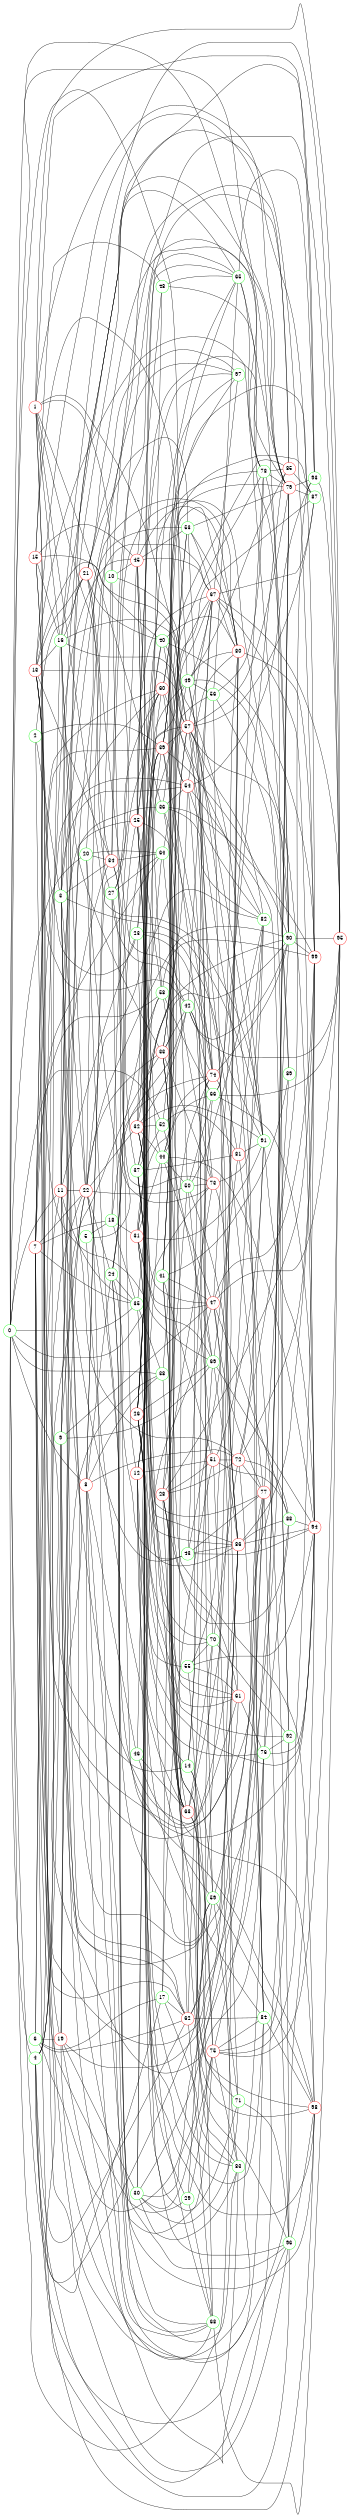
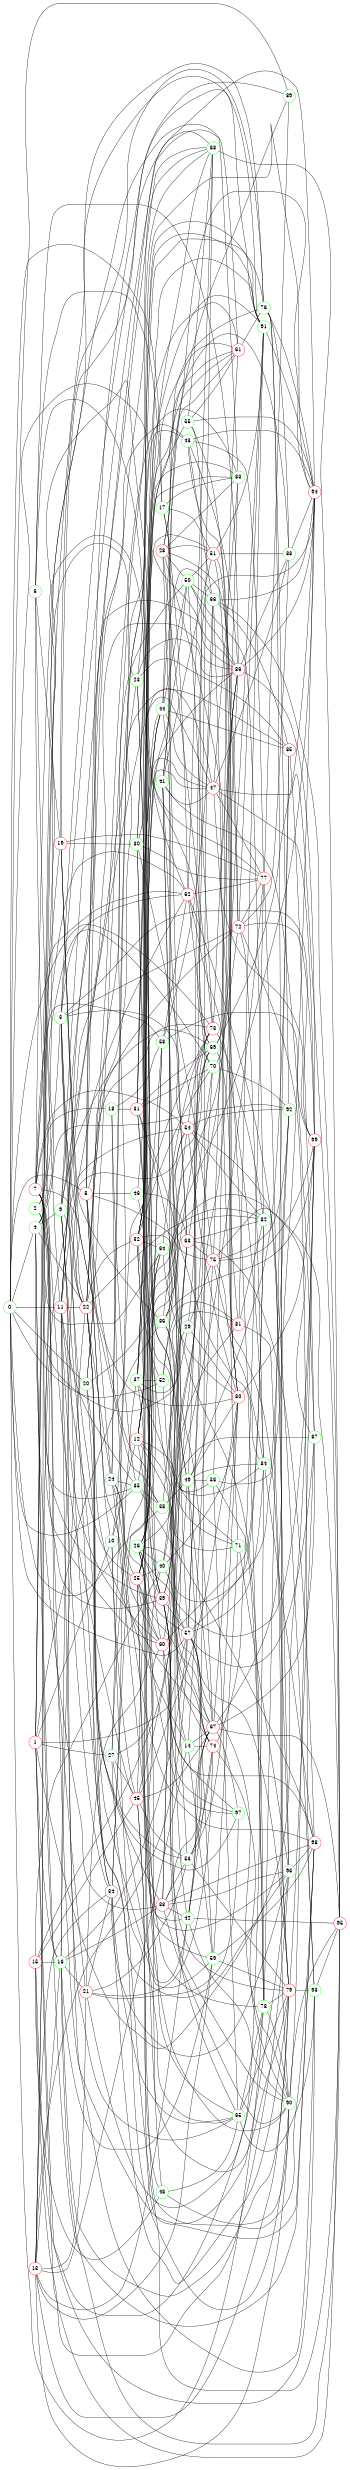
(86, 1237) -> none
(137, 1414) -> (137, 1546)
none -> (109, 1505)
